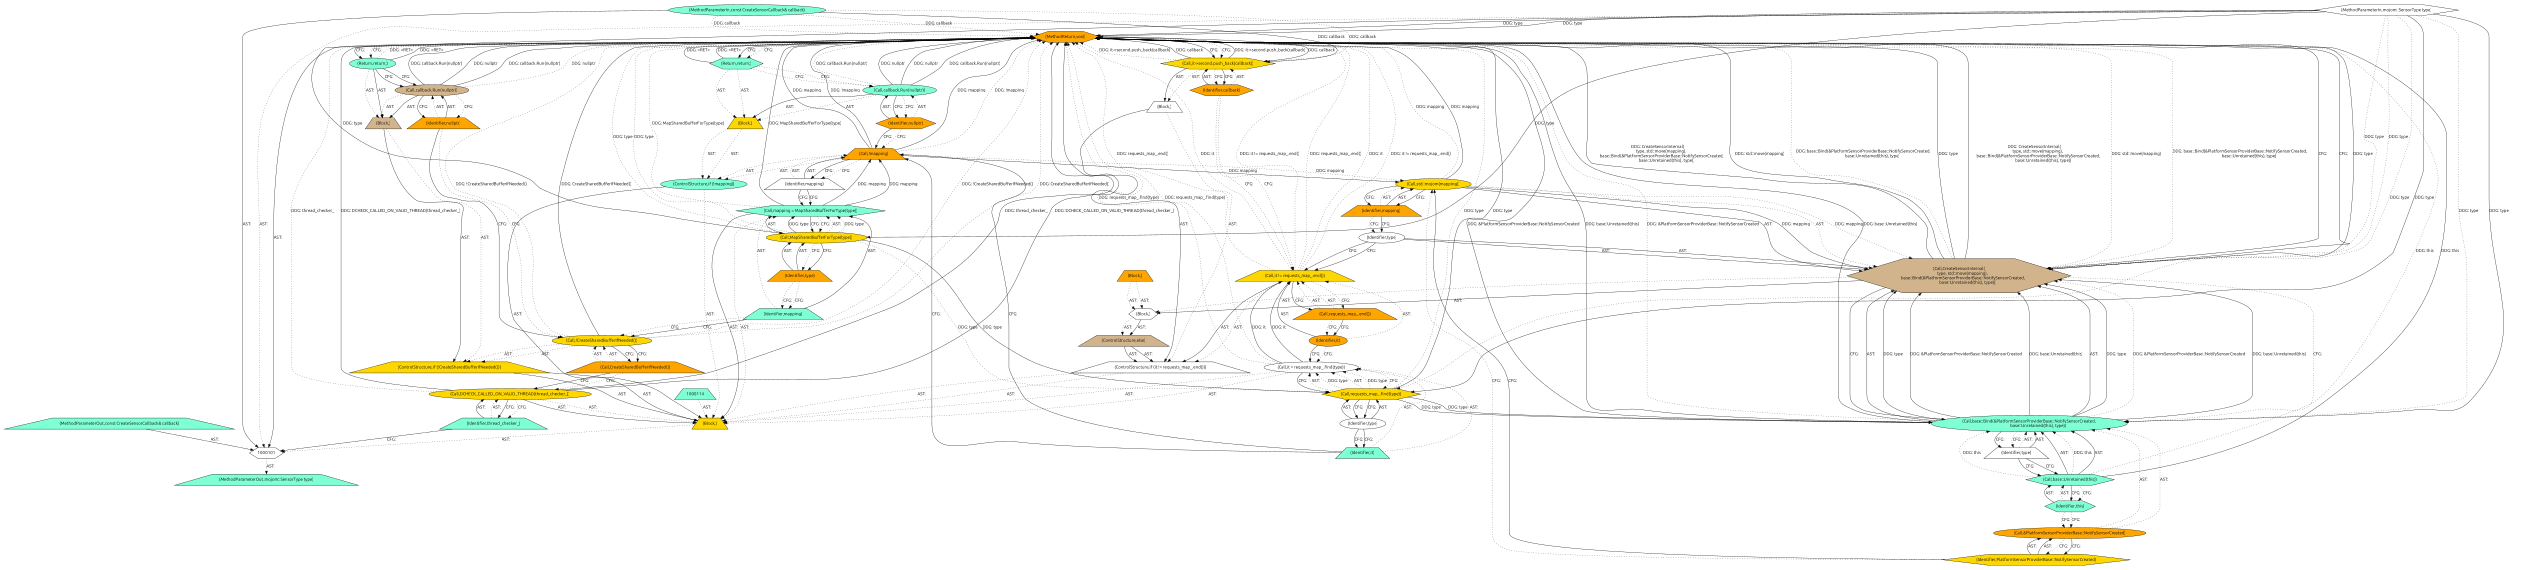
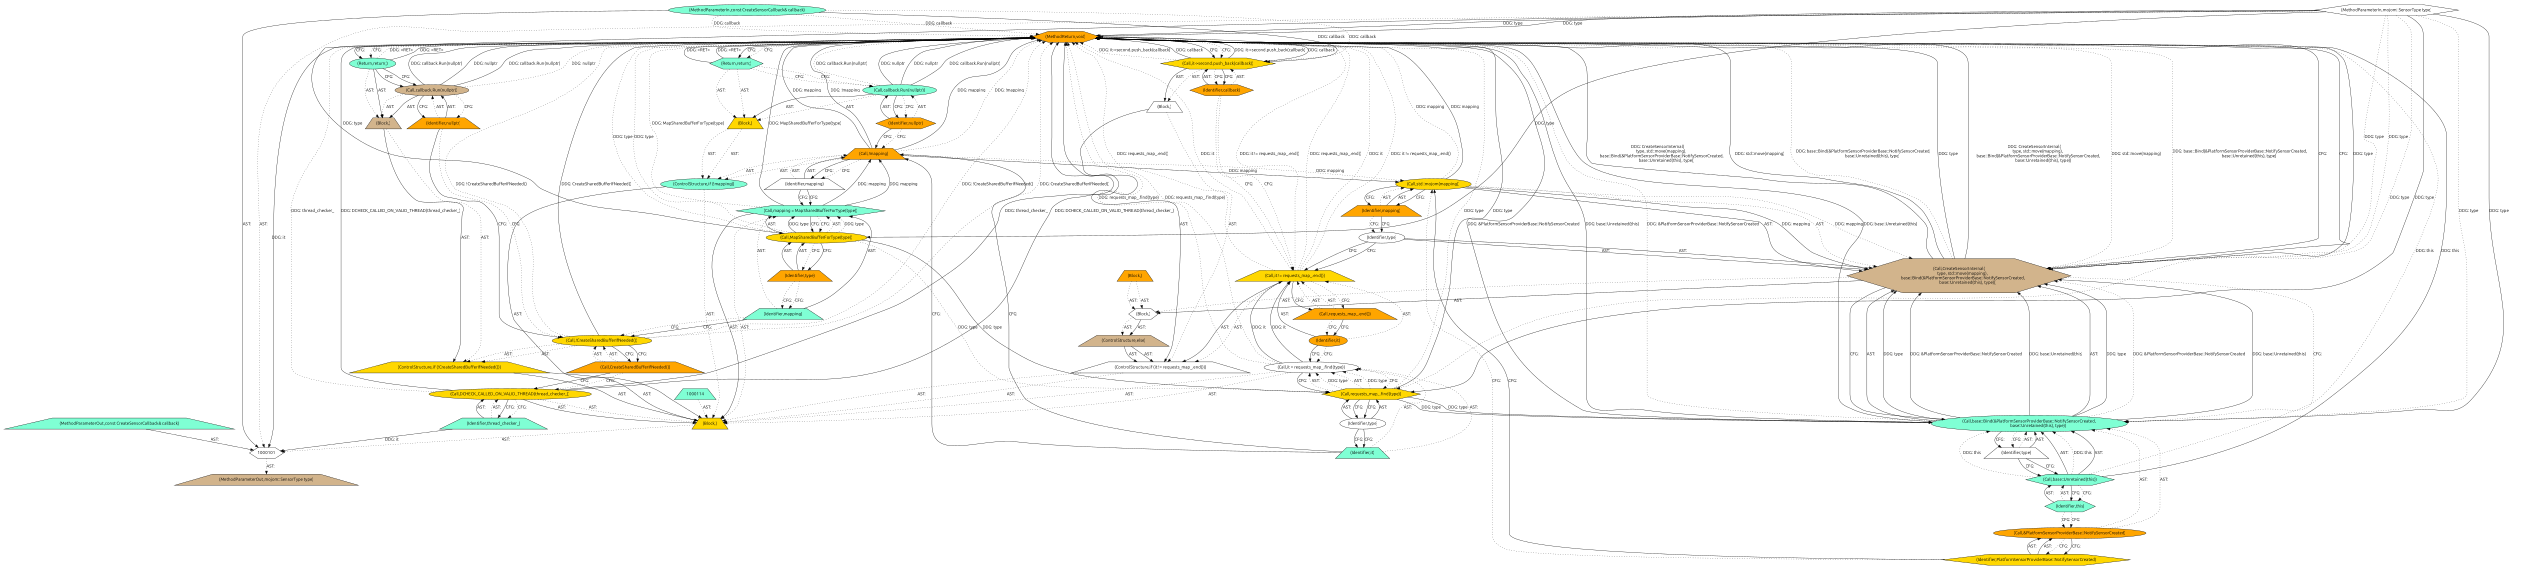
(279, 238) -> (279, 238)
(392, 440) -> (392, 440)
(266, 480) -> (266, 480)
